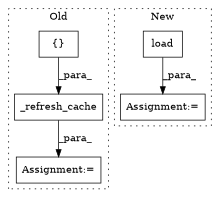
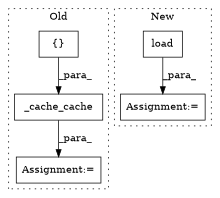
(59, 107) -> (59, 107)
